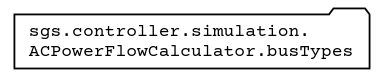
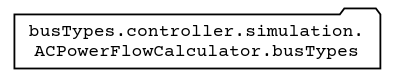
(192, 41) -> (197, 41)
